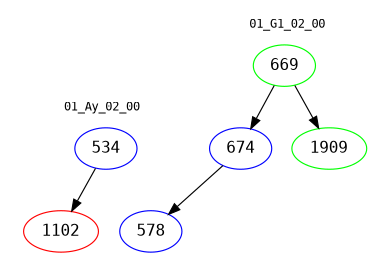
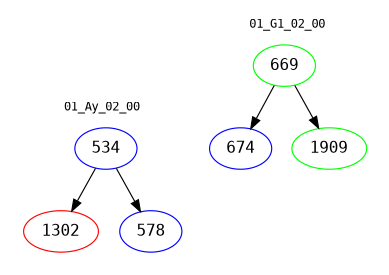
(200, 186) -> (126, 185)
(61, 231) -> (61, 231)
